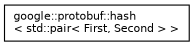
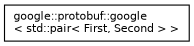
(97, 23) -> (97, 23)
